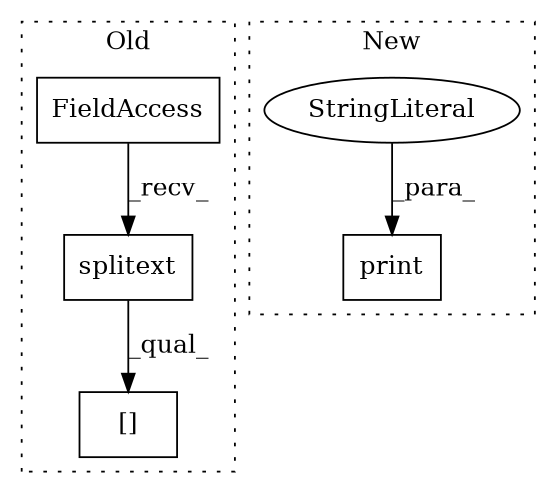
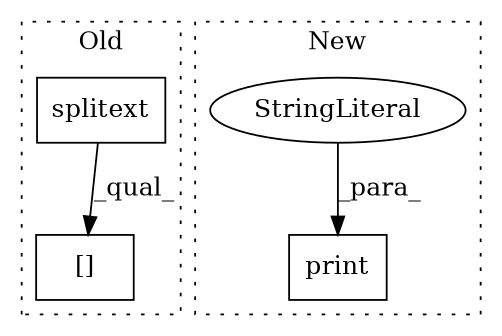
(128, 110) -> none
